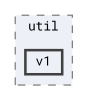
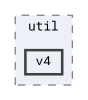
(44, 62) -> (44, 62)
